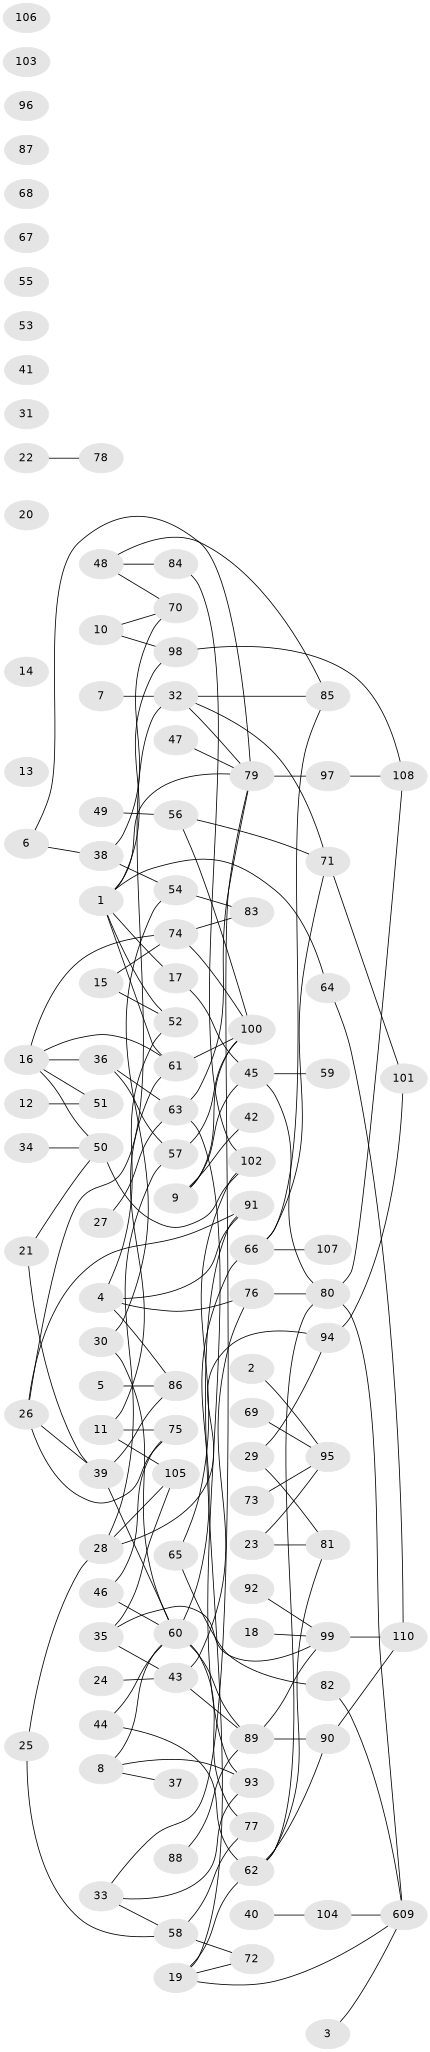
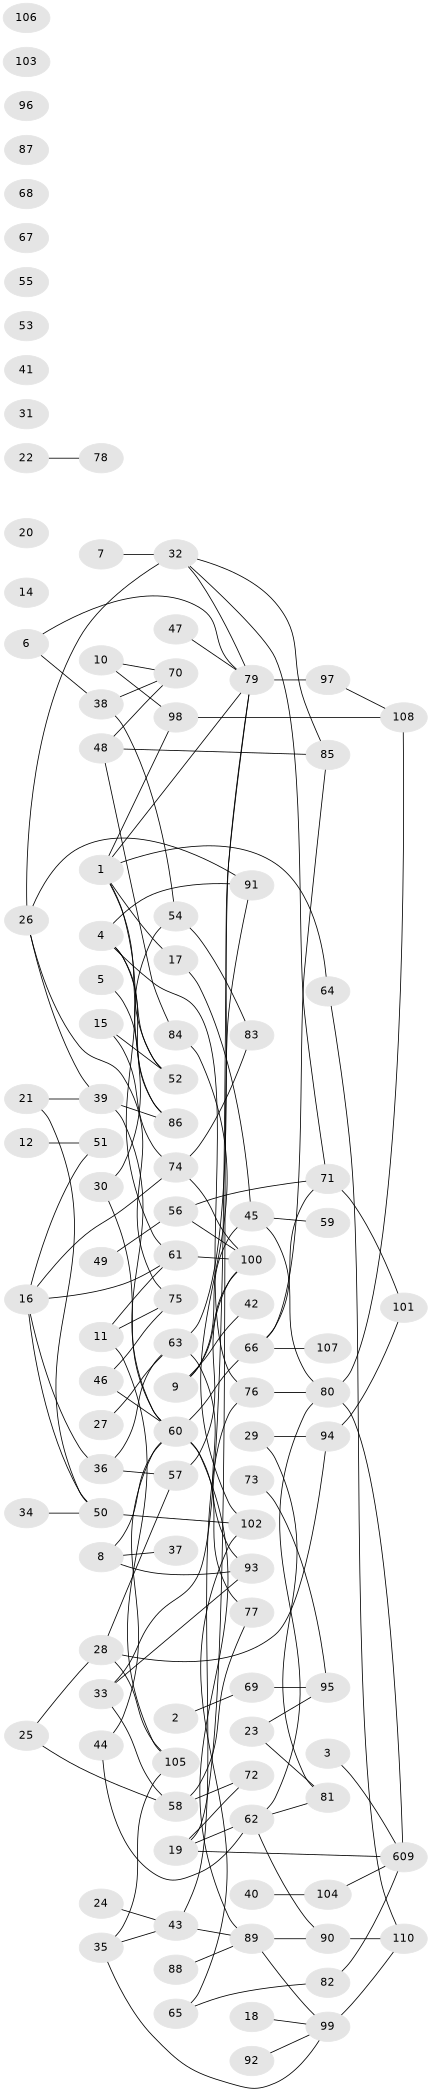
(27, 772) -> none
(295, 1415) -> (214, 1703)
